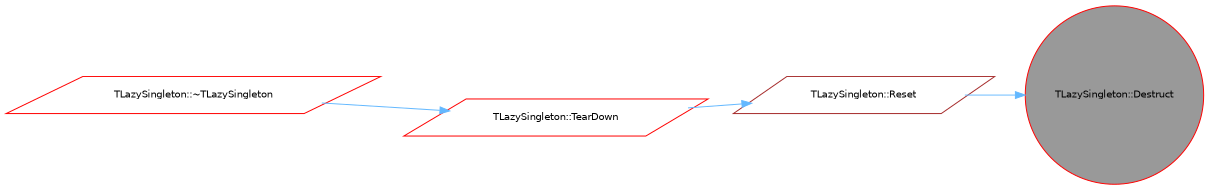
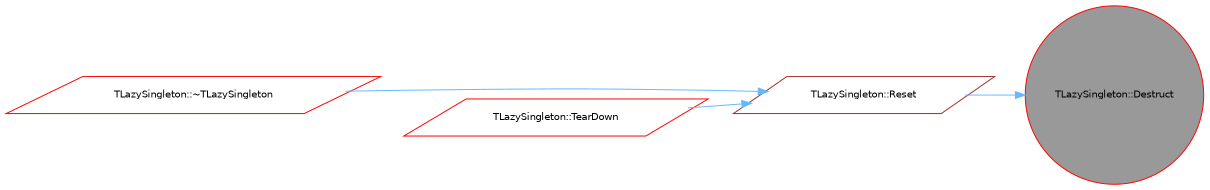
(381, 107) -> (552, 89)
